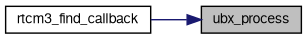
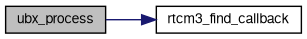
(169, 20) -> (124, 20)
